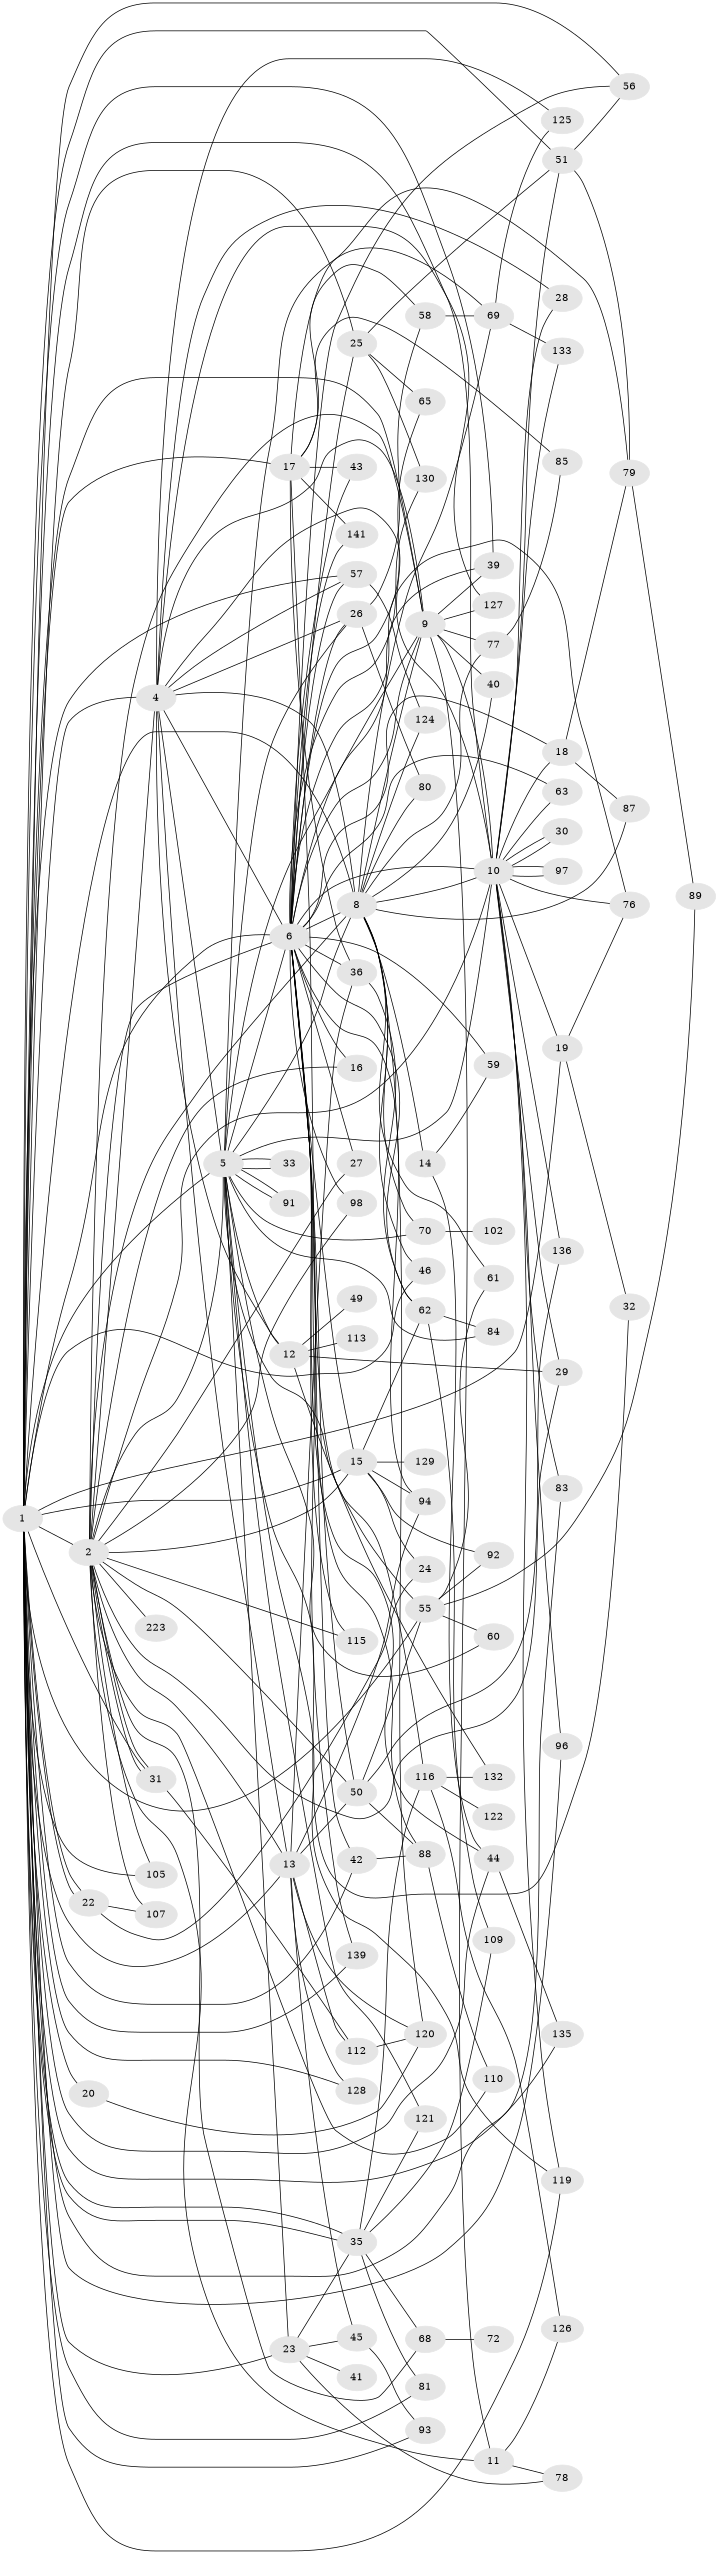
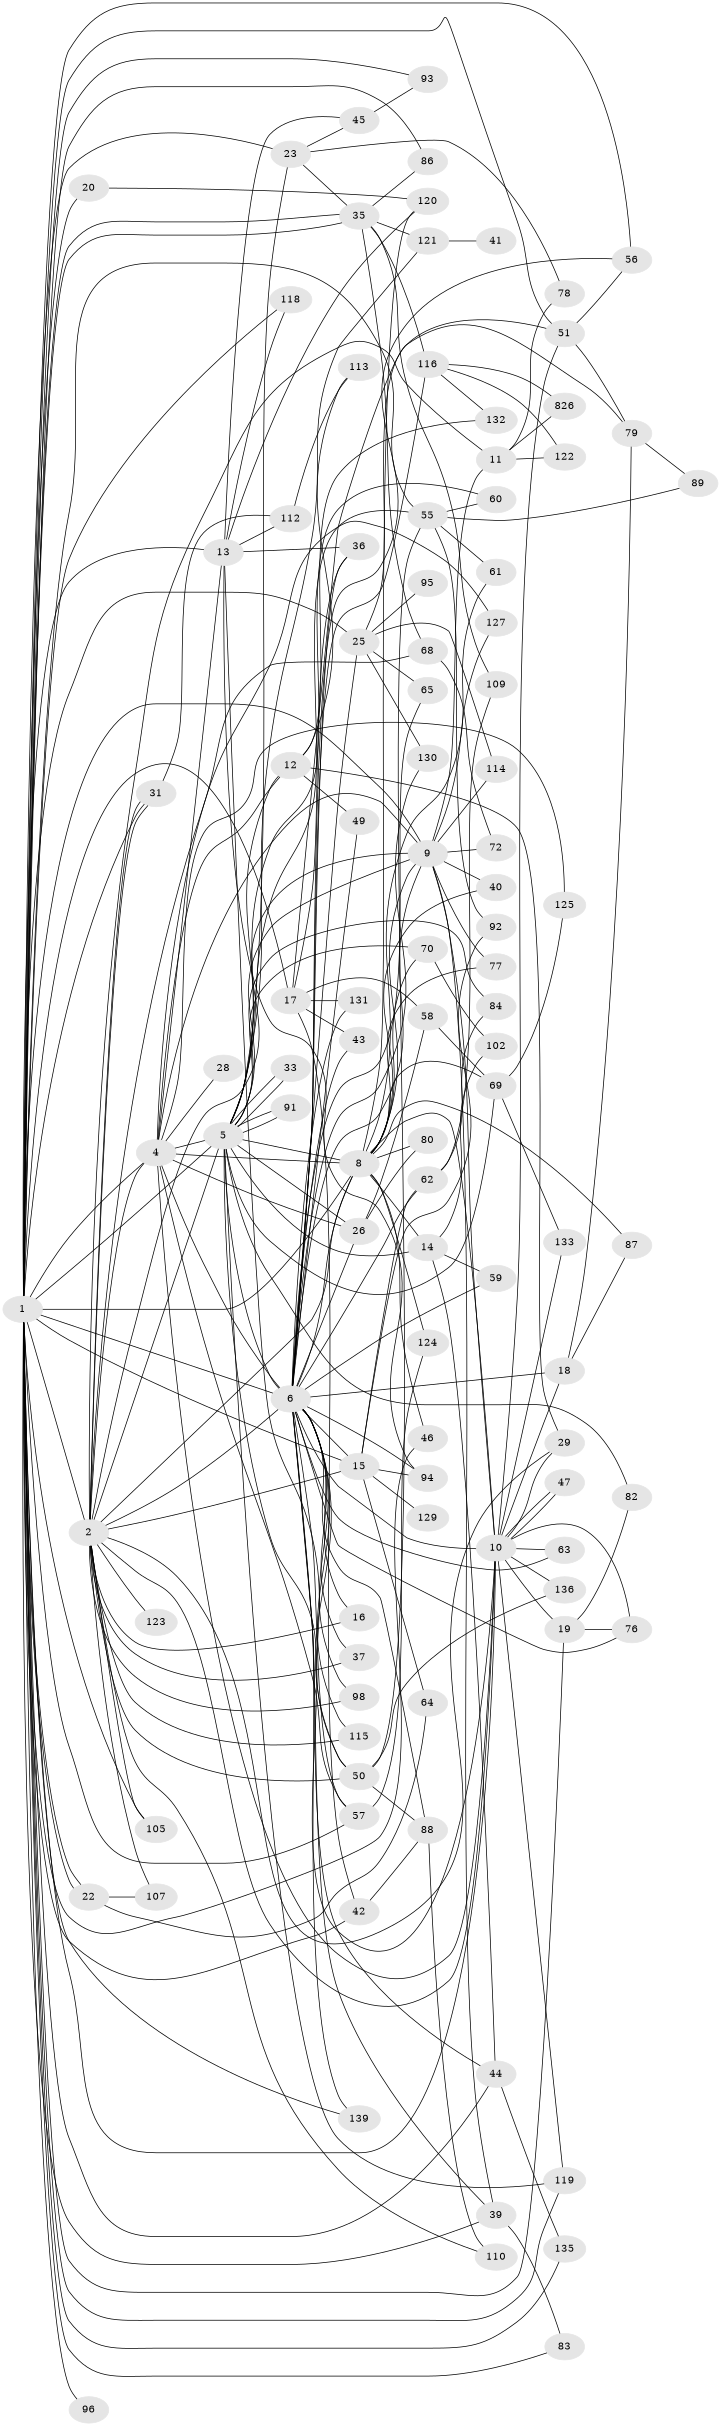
none -> (529, 459)
(562, 462) -> none
(357, 535) -> (359, 1001)
(520, 582) -> none
none -> (428, 583)
none -> (496, 769)
(562, 832) -> none
none -> (458, 851)
(562, 871) -> (565, 1483)
none -> (334, 1013)
(391, 1134) -> none
(357, 1164) -> (359, 1658)
(524, 1181) -> (539, 2277)
none -> (459, 1194)
none -> (294, 1226)
(630, 1307) -> (632, 1497)
(542, 1521) -> none
(425, 1569) -> (428, 1703)
(156, 1628) -> (156, 1622)
(180, 1711) -> none
(391, 2043) -> (313, 446)
(357, 2091) -> (291, 300)
(562, 2329) -> (565, 406)
(323, 2364) -> (463, 241)
(425, 2387) -> (428, 162)
